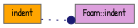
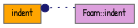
(54, 20) -> (62, 7)
